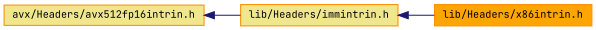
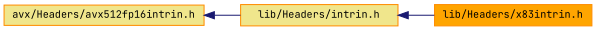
(319, 15) -> (319, 15)
(513, 15) -> (513, 15)
